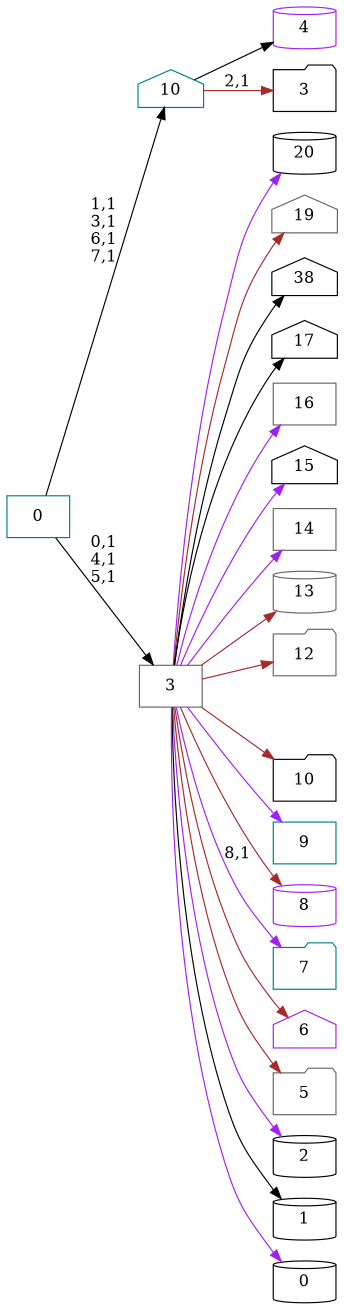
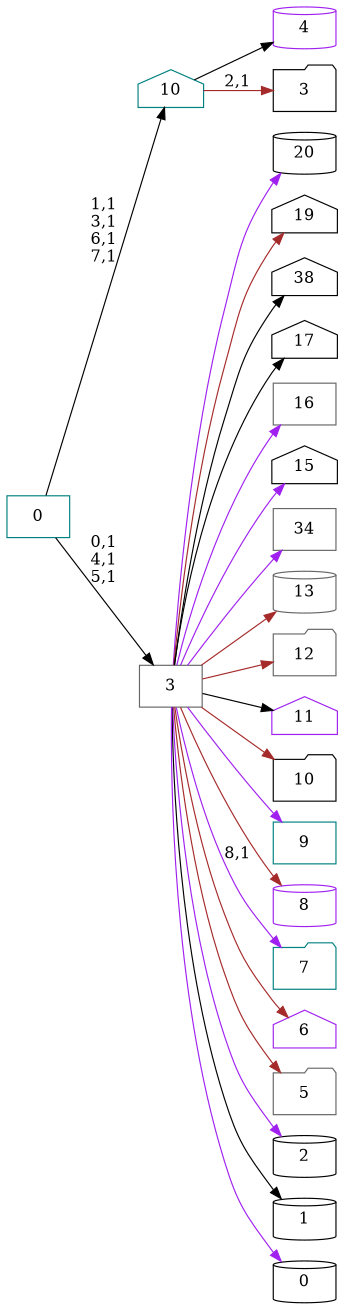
(305, 216) -> (305, 216)
(305, 529) -> (305, 529)
none -> (305, 718)
